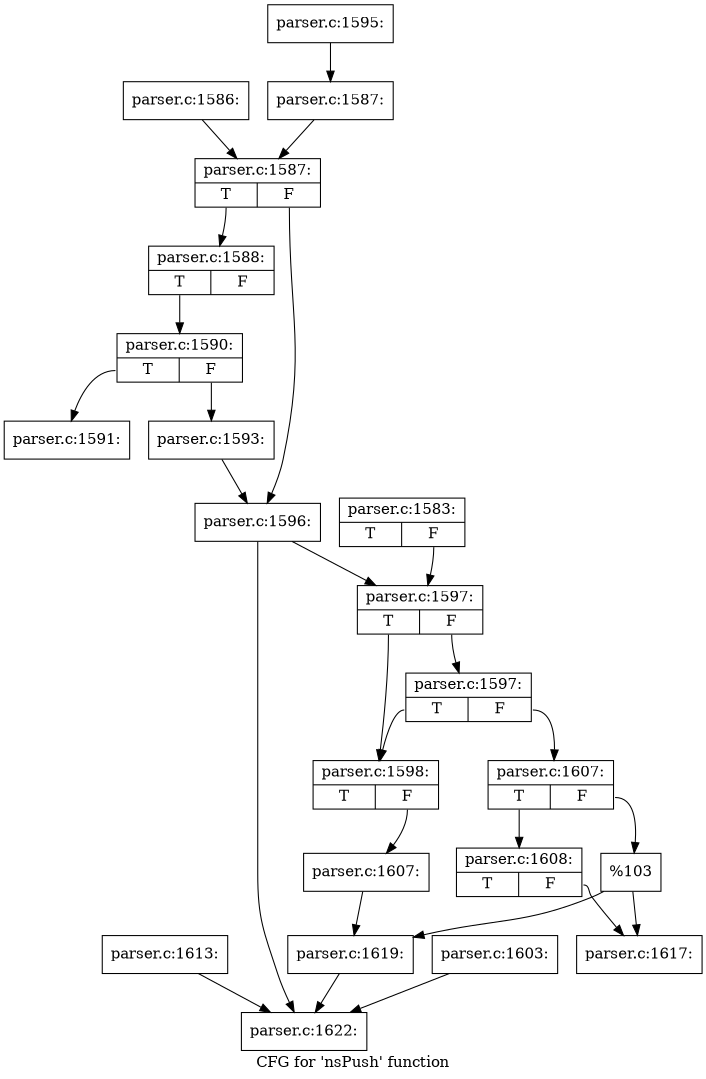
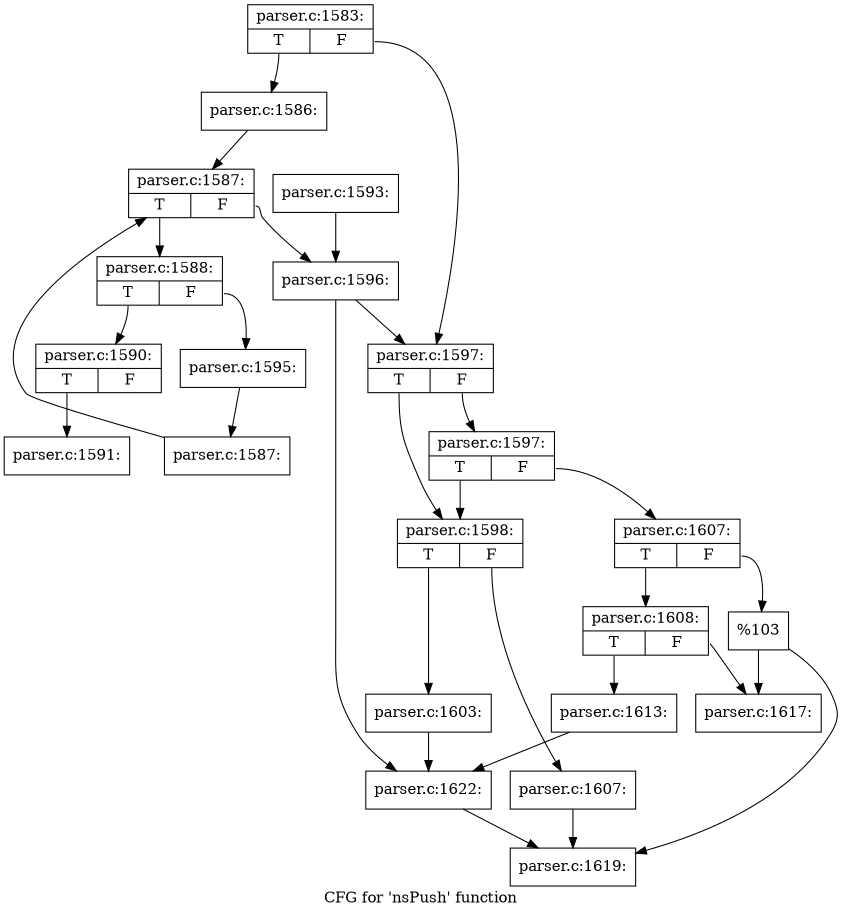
none -> (278, 68)
none -> (243, 311)
(211, 396) -> none
none -> (429, 626)
none -> (614, 669)
(330, 989) -> (496, 826)
